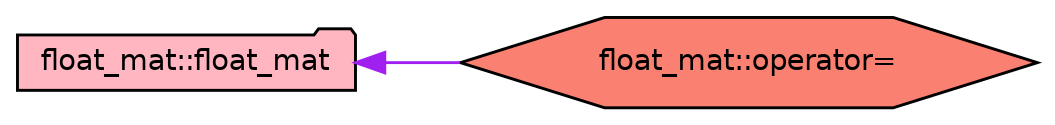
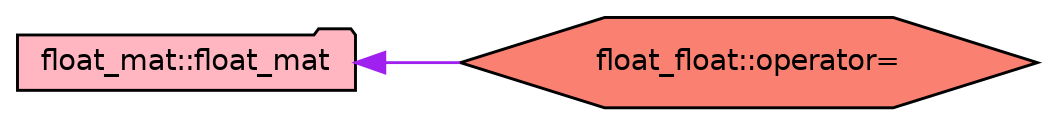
(749, 63) -> (749, 63)
